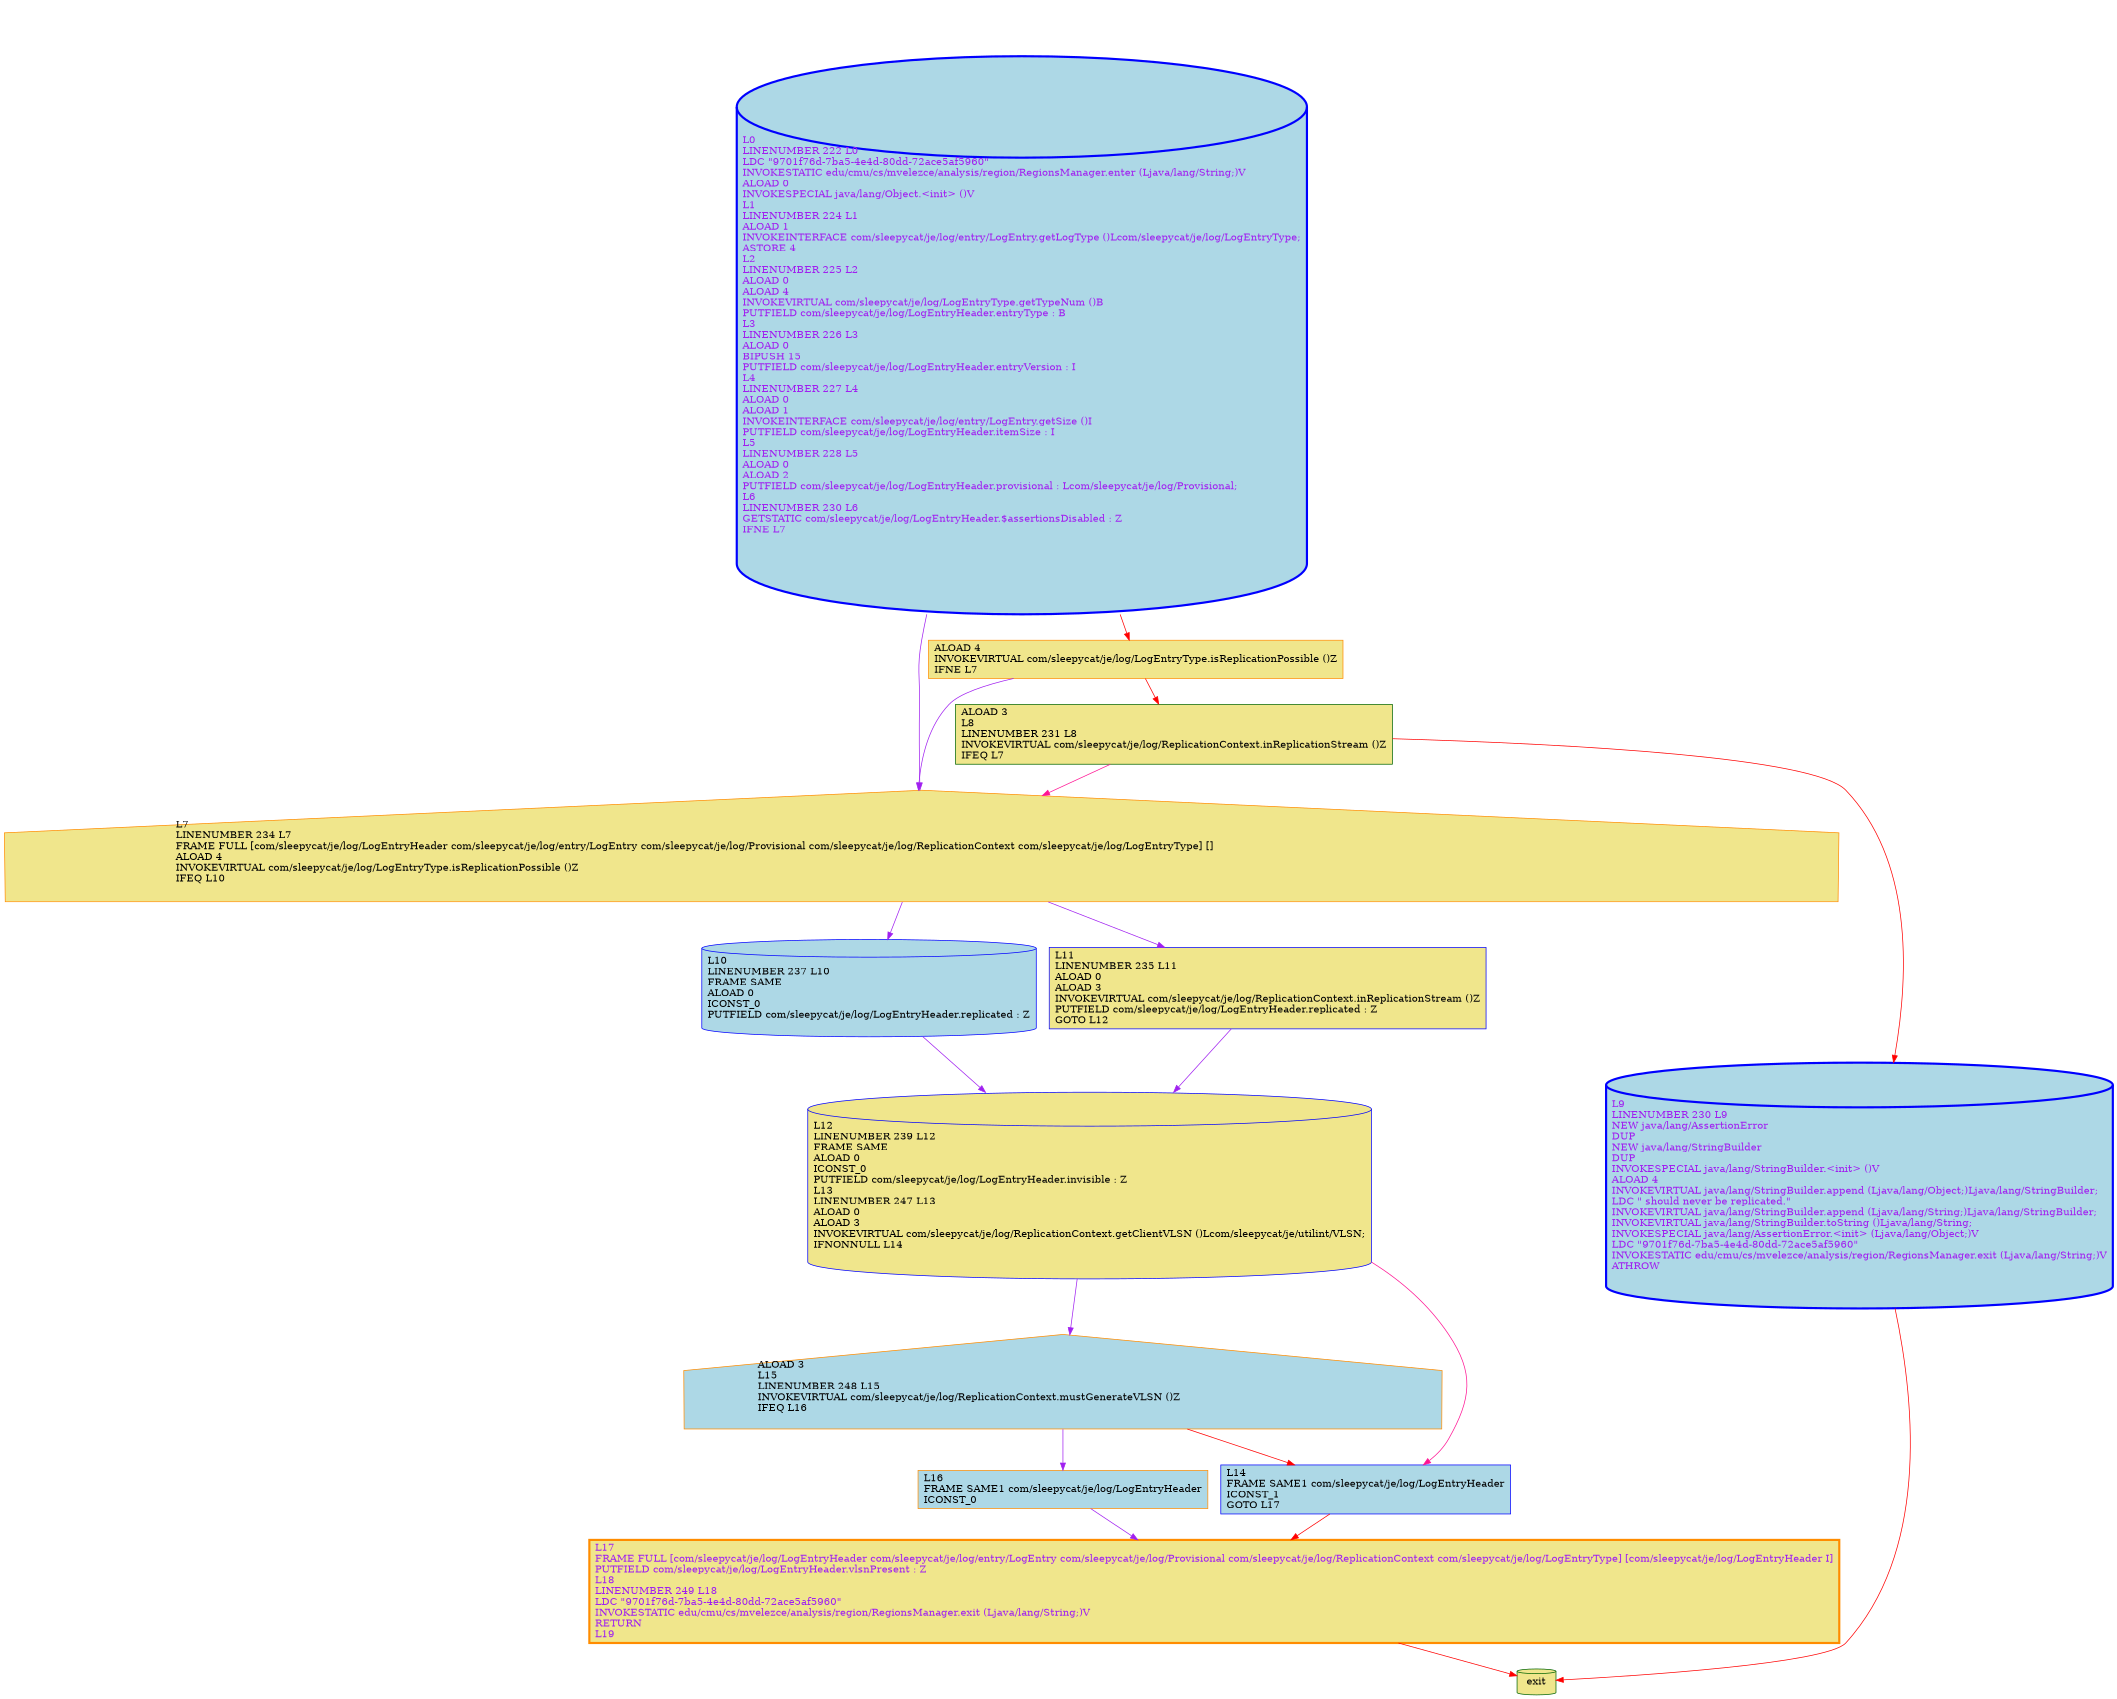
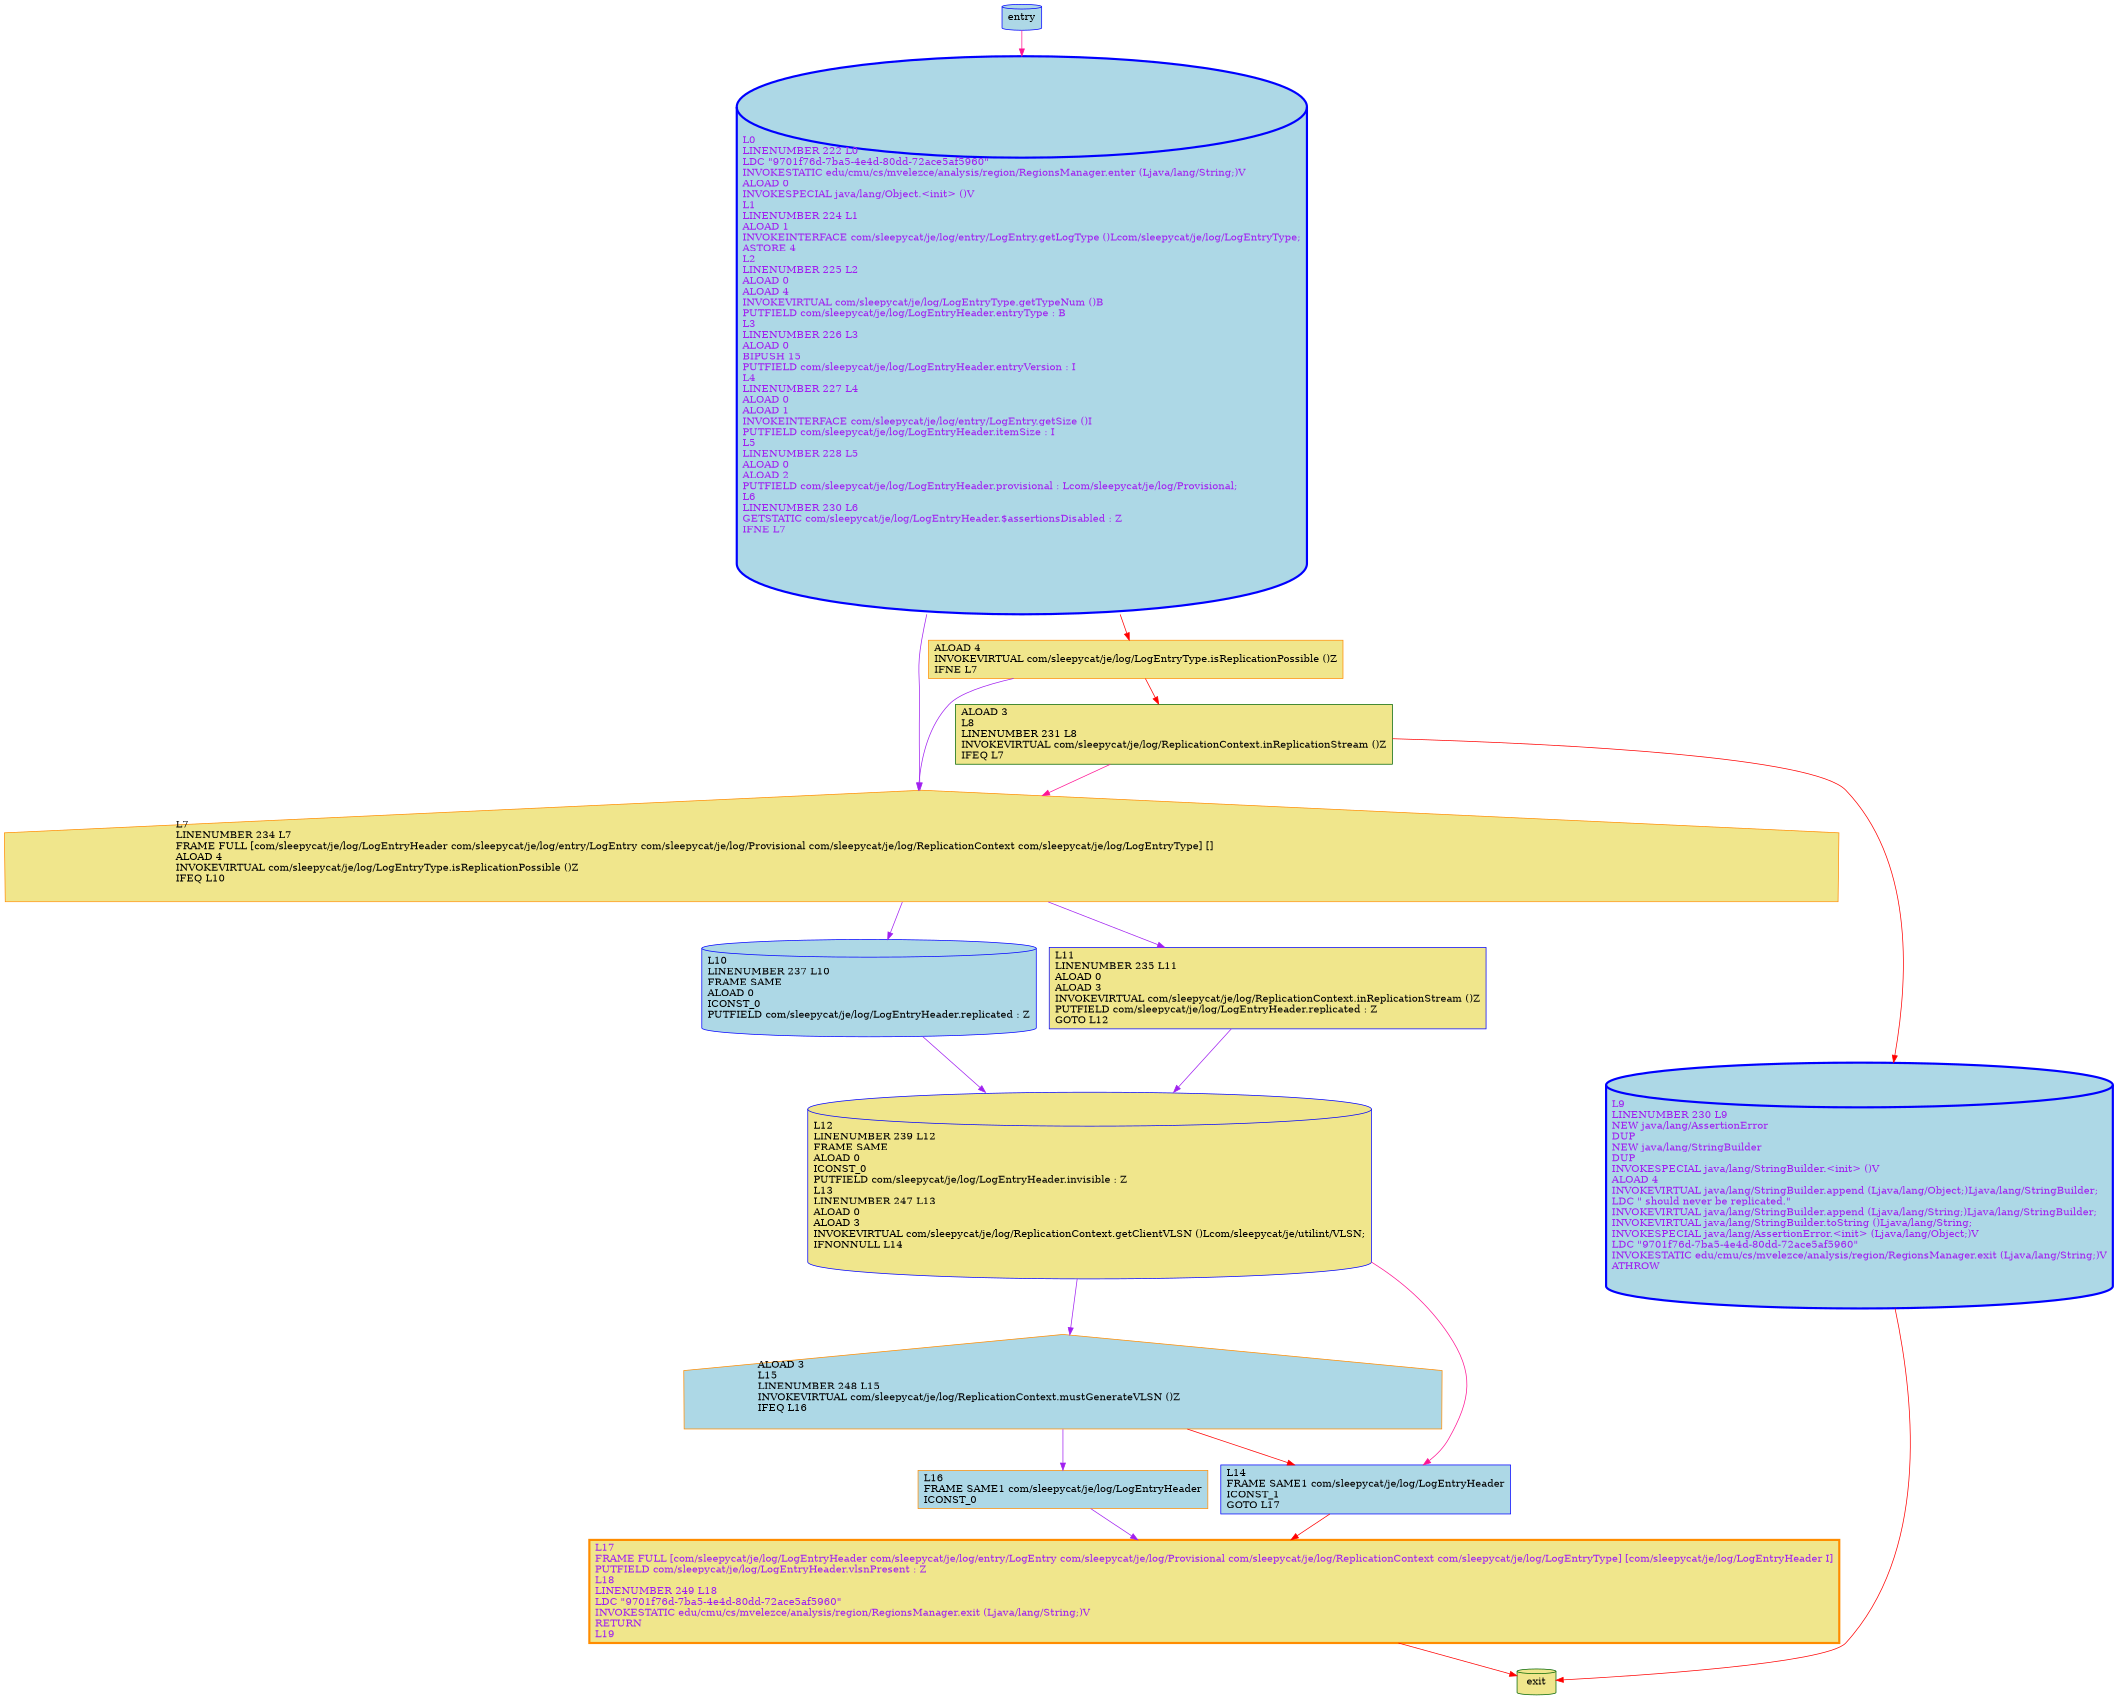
none -> (1022, 17)
